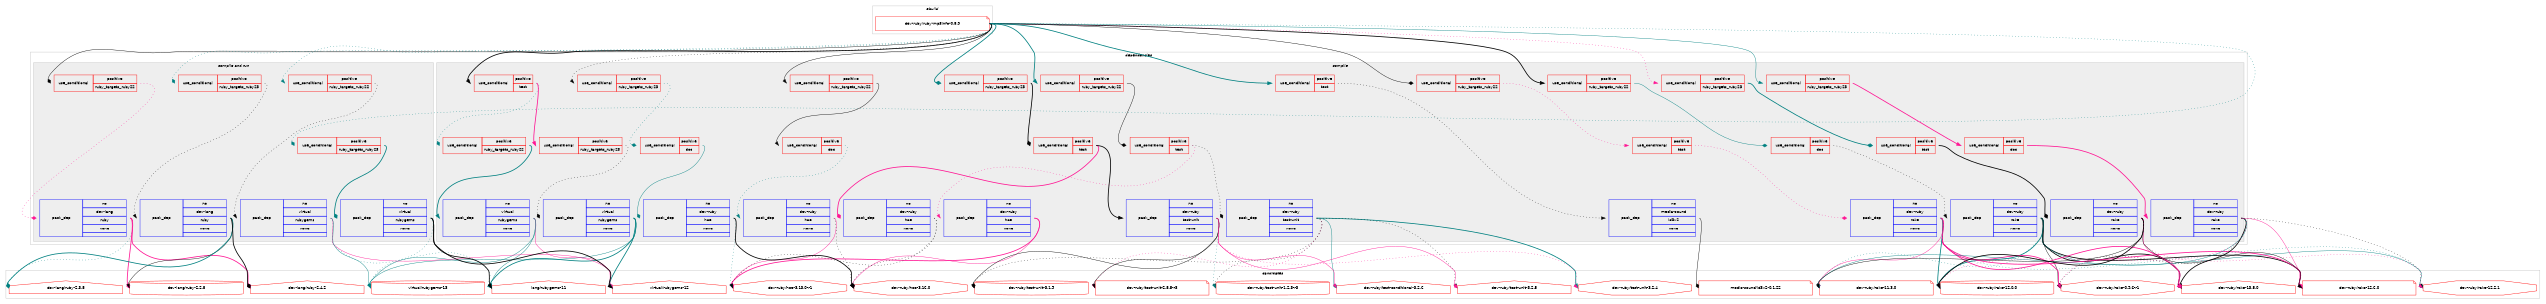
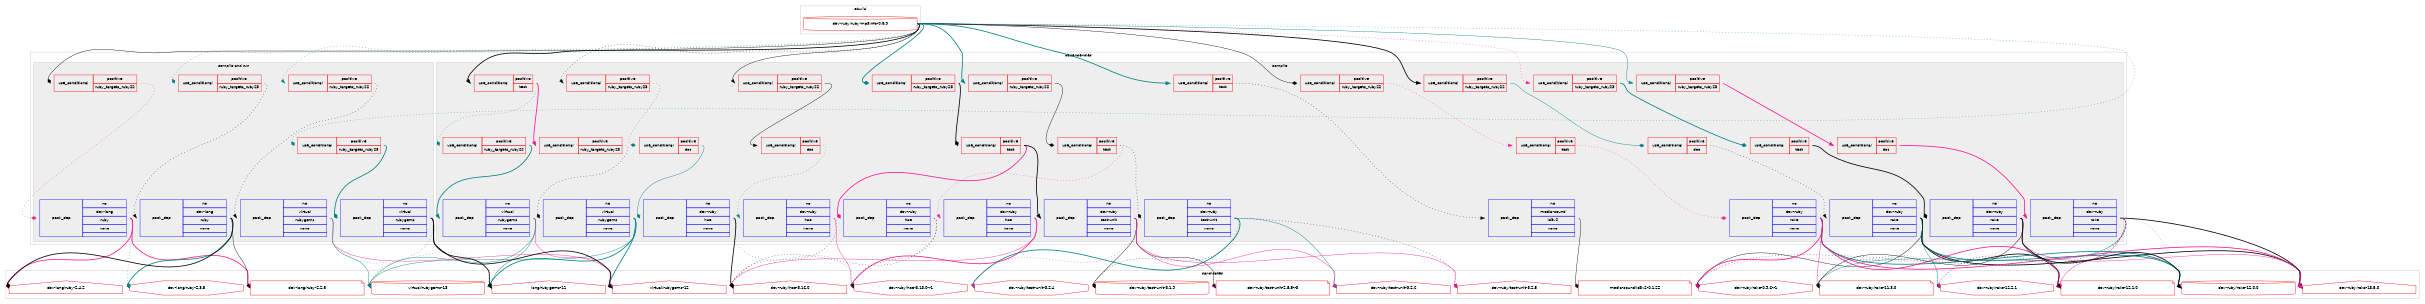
(932, 24) -> (860, 24)
(66, 288) -> (187, 288)
(187, 288) -> (307, 288)
(911, 288) -> (790, 288)
(1273, 288) -> none
(1394, 288) -> (1394, 288)
(2359, 288) -> (2118, 288)
